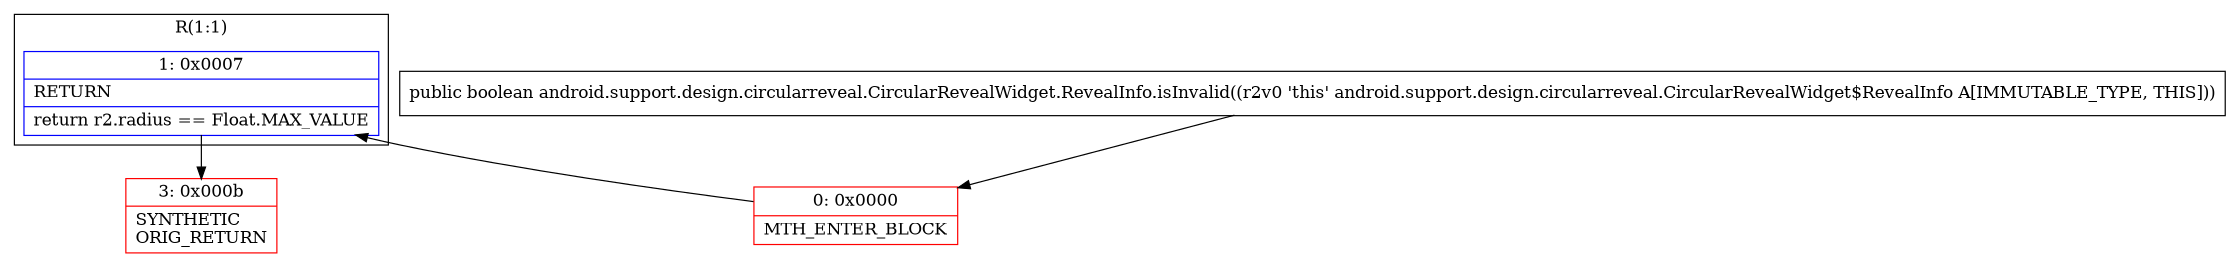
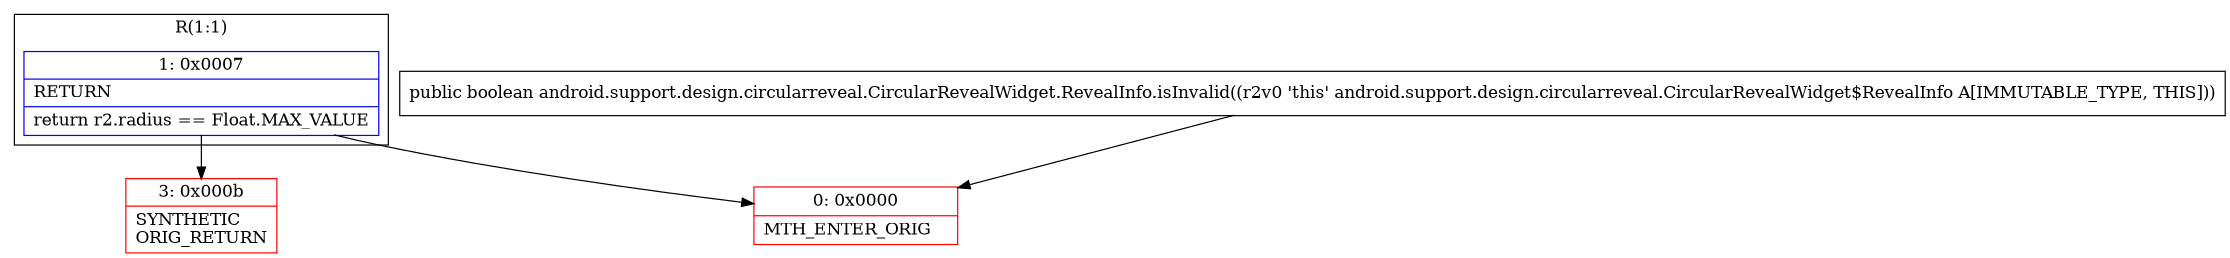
(560, 174) -> (537, 174)
(856, 230) -> (847, 230)
